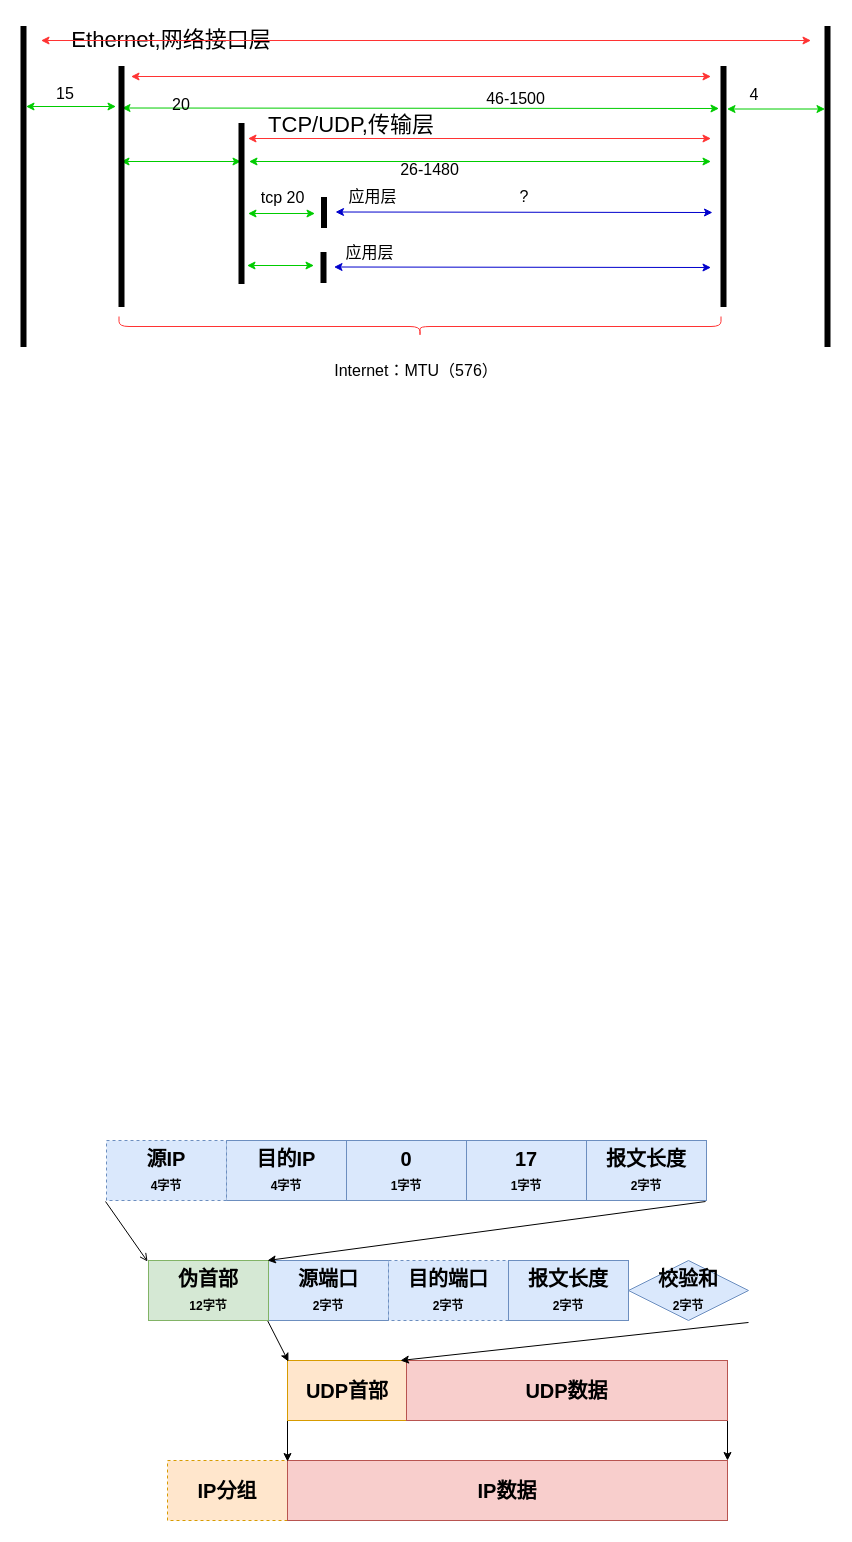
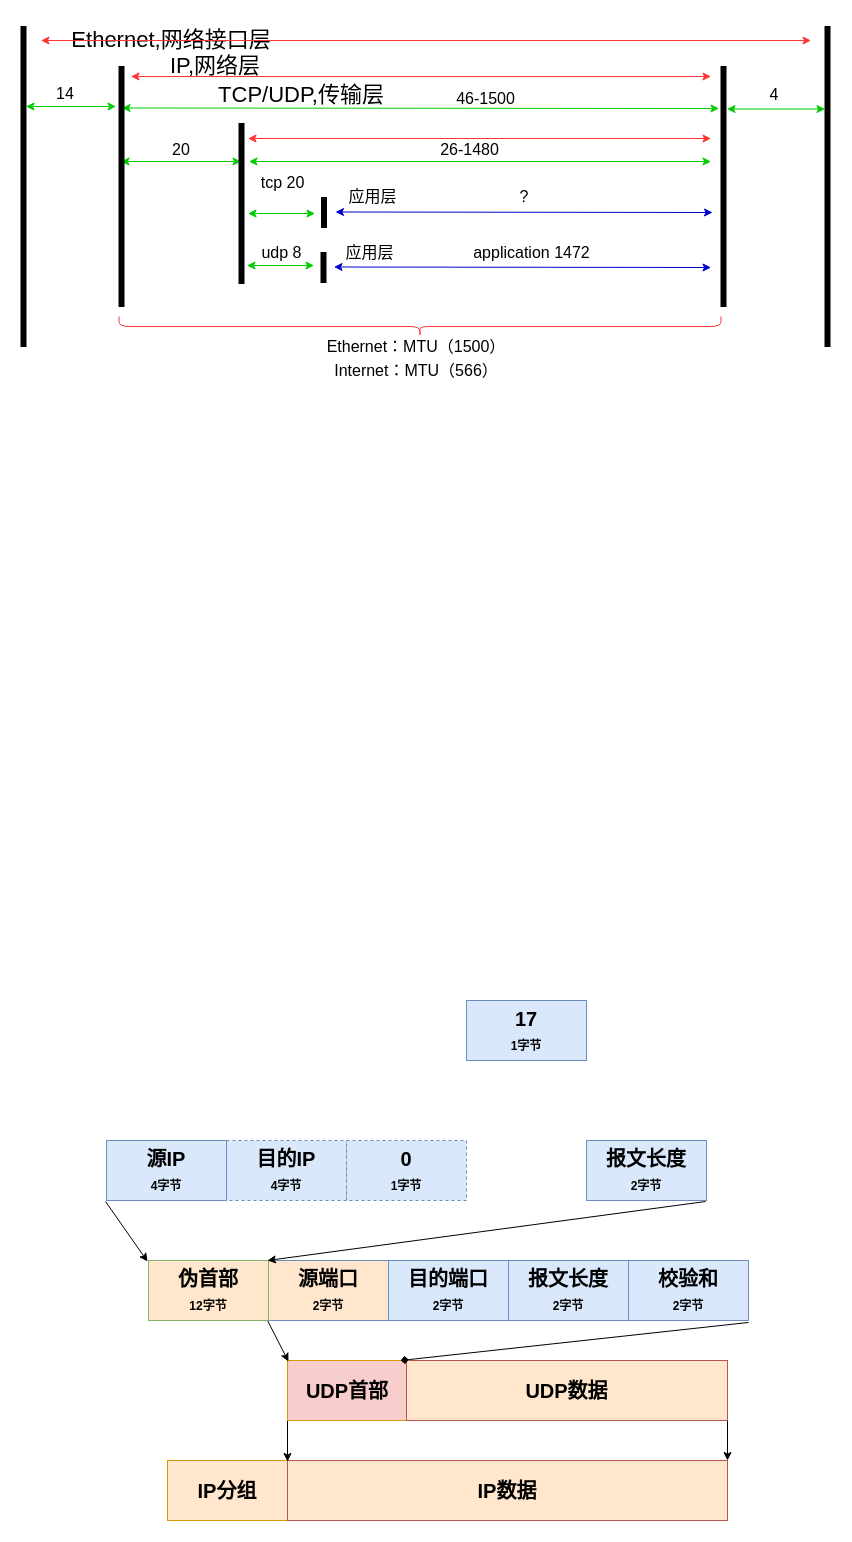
none -> (215, 67)
(66, 94) -> (66, 94)
(755, 95) -> (775, 95)
(516, 98) -> (486, 98)
(181, 105) -> (181, 150)
(351, 126) -> (301, 96)
(430, 170) -> (470, 150)
(283, 198) -> (283, 183)
none -> (282, 253)
none -> (532, 253)
none -> (416, 347)
(417, 371) -> (417, 371)
(167, 1171) -> (167, 1171)
(287, 1171) -> (287, 1171)
(407, 1171) -> (407, 1171)
(527, 1171) -> (527, 1031)
(144, 1256) -> (143, 1255)
(209, 1291) -> (209, 1291)
(329, 1291) -> (329, 1291)
(449, 1291) -> (449, 1291)
(689, 1291) -> (689, 1291)
(409, 1360) -> (409, 1360)
(348, 1391) -> (348, 1391)
(567, 1391) -> (567, 1391)
(228, 1491) -> (228, 1491)
(508, 1491) -> (508, 1491)
